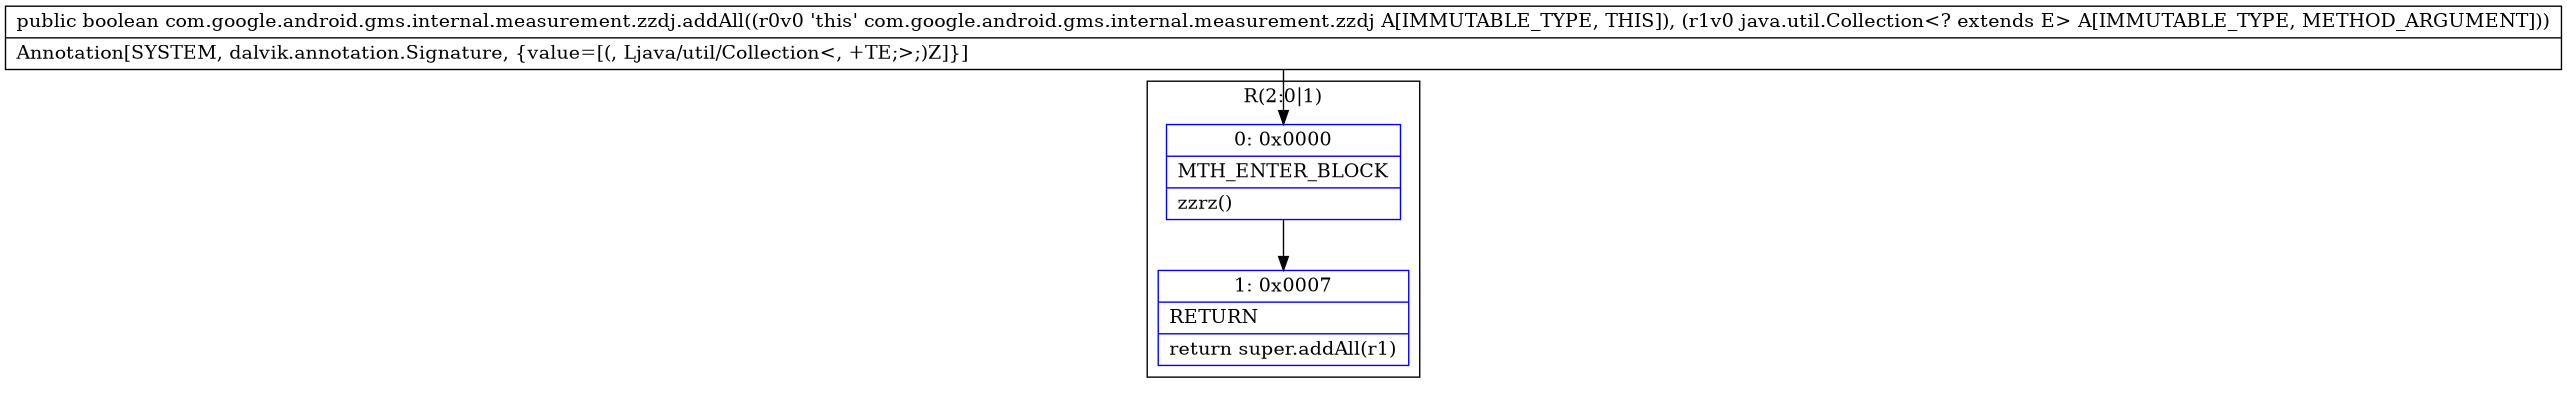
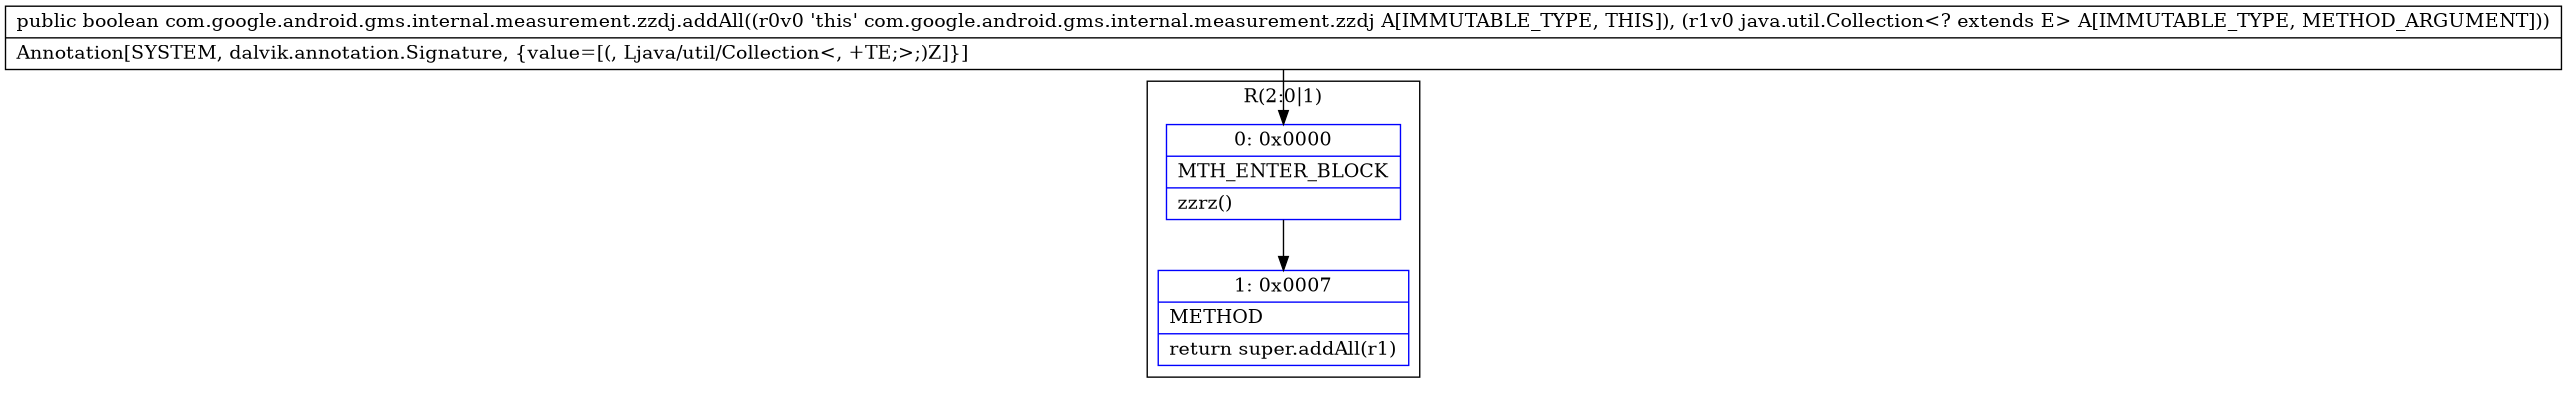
(1214, 317) -> (1217, 317)
